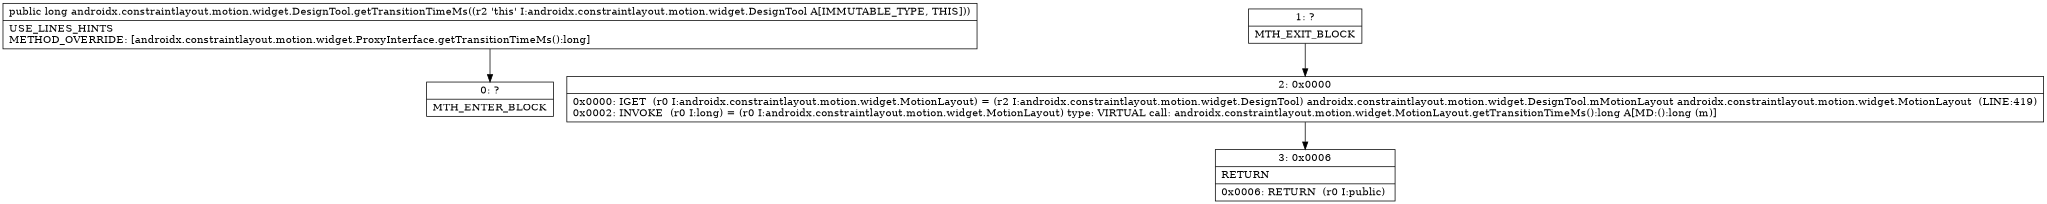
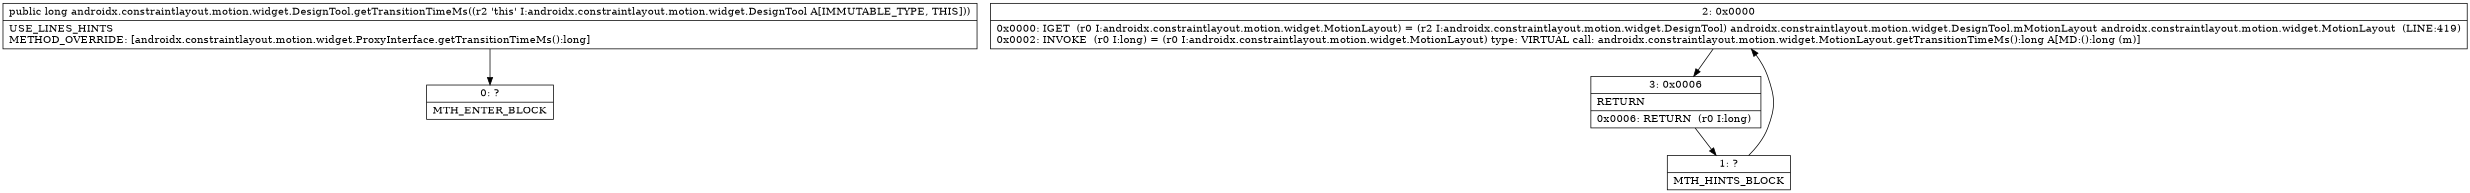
(1305, 34) -> (1729, 181)
none -> (1703, 139)
(1305, 192) -> (1676, 119)
